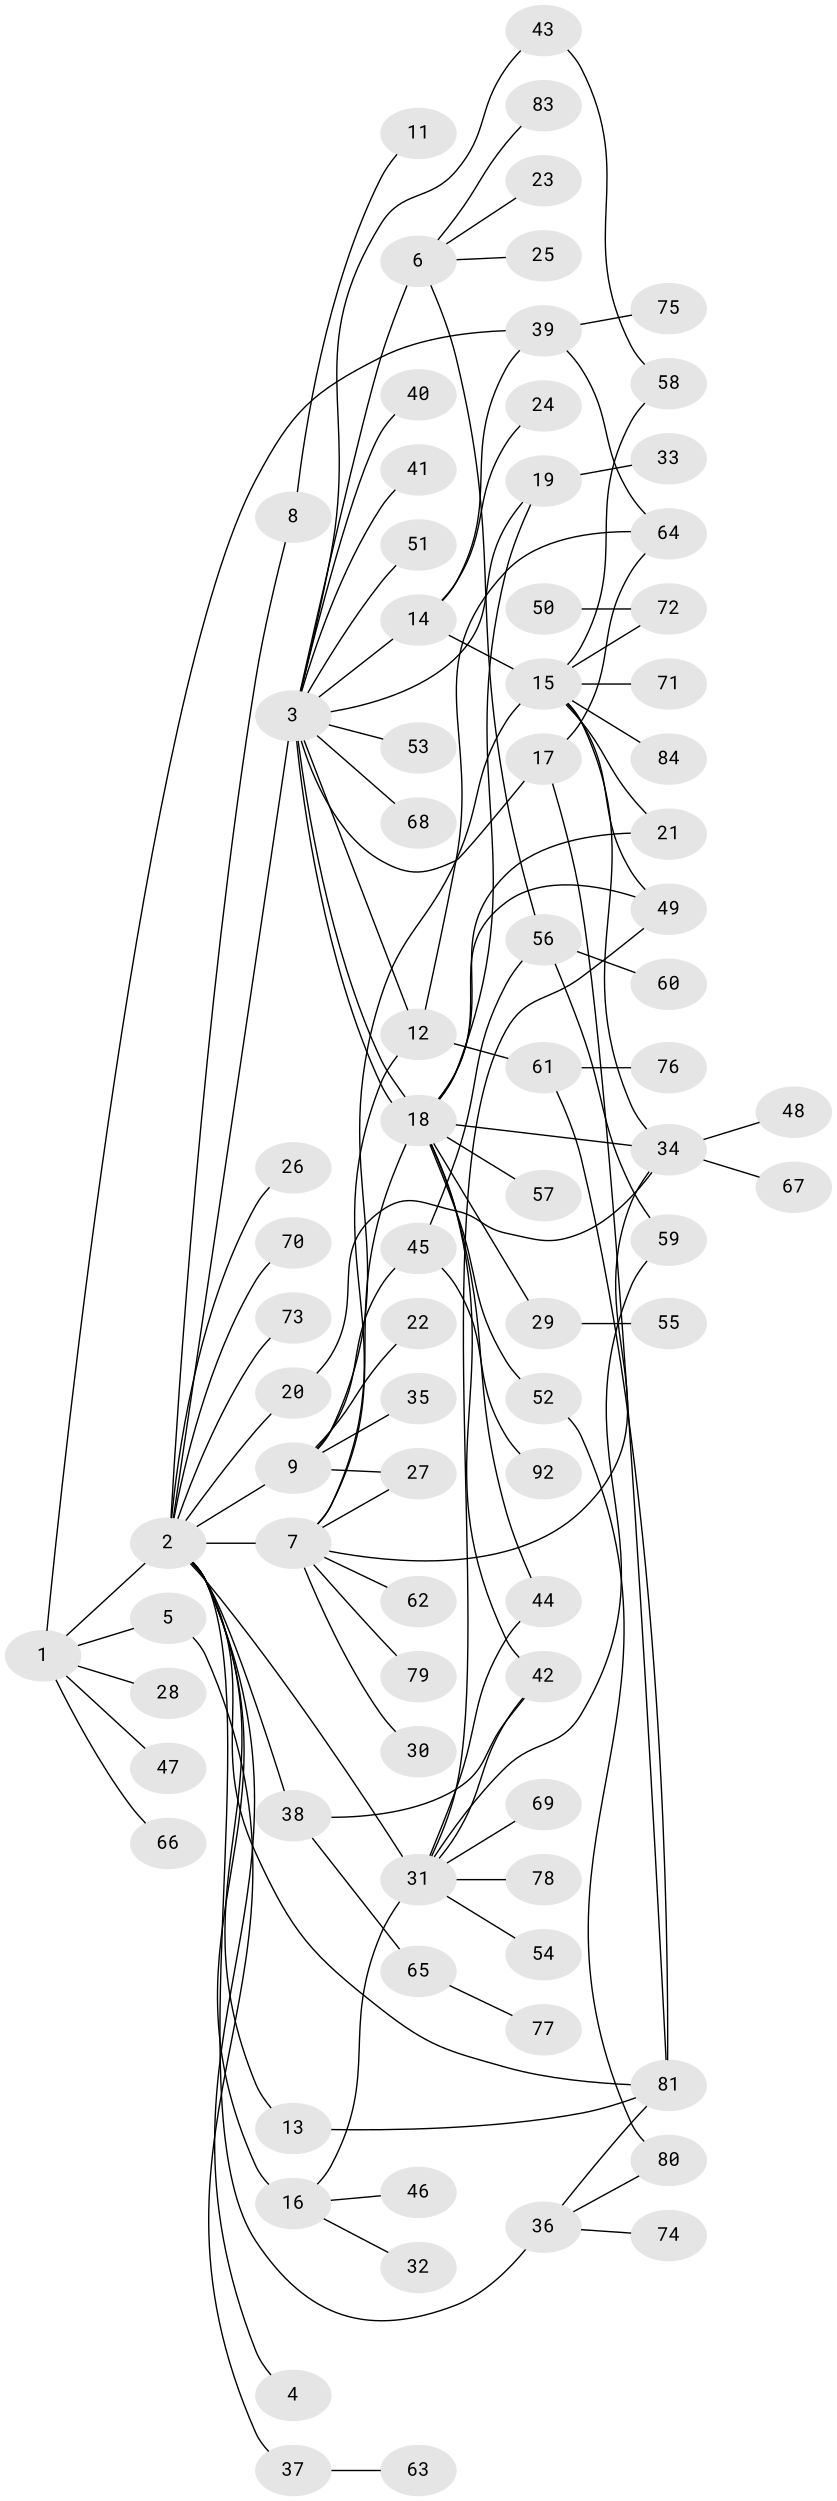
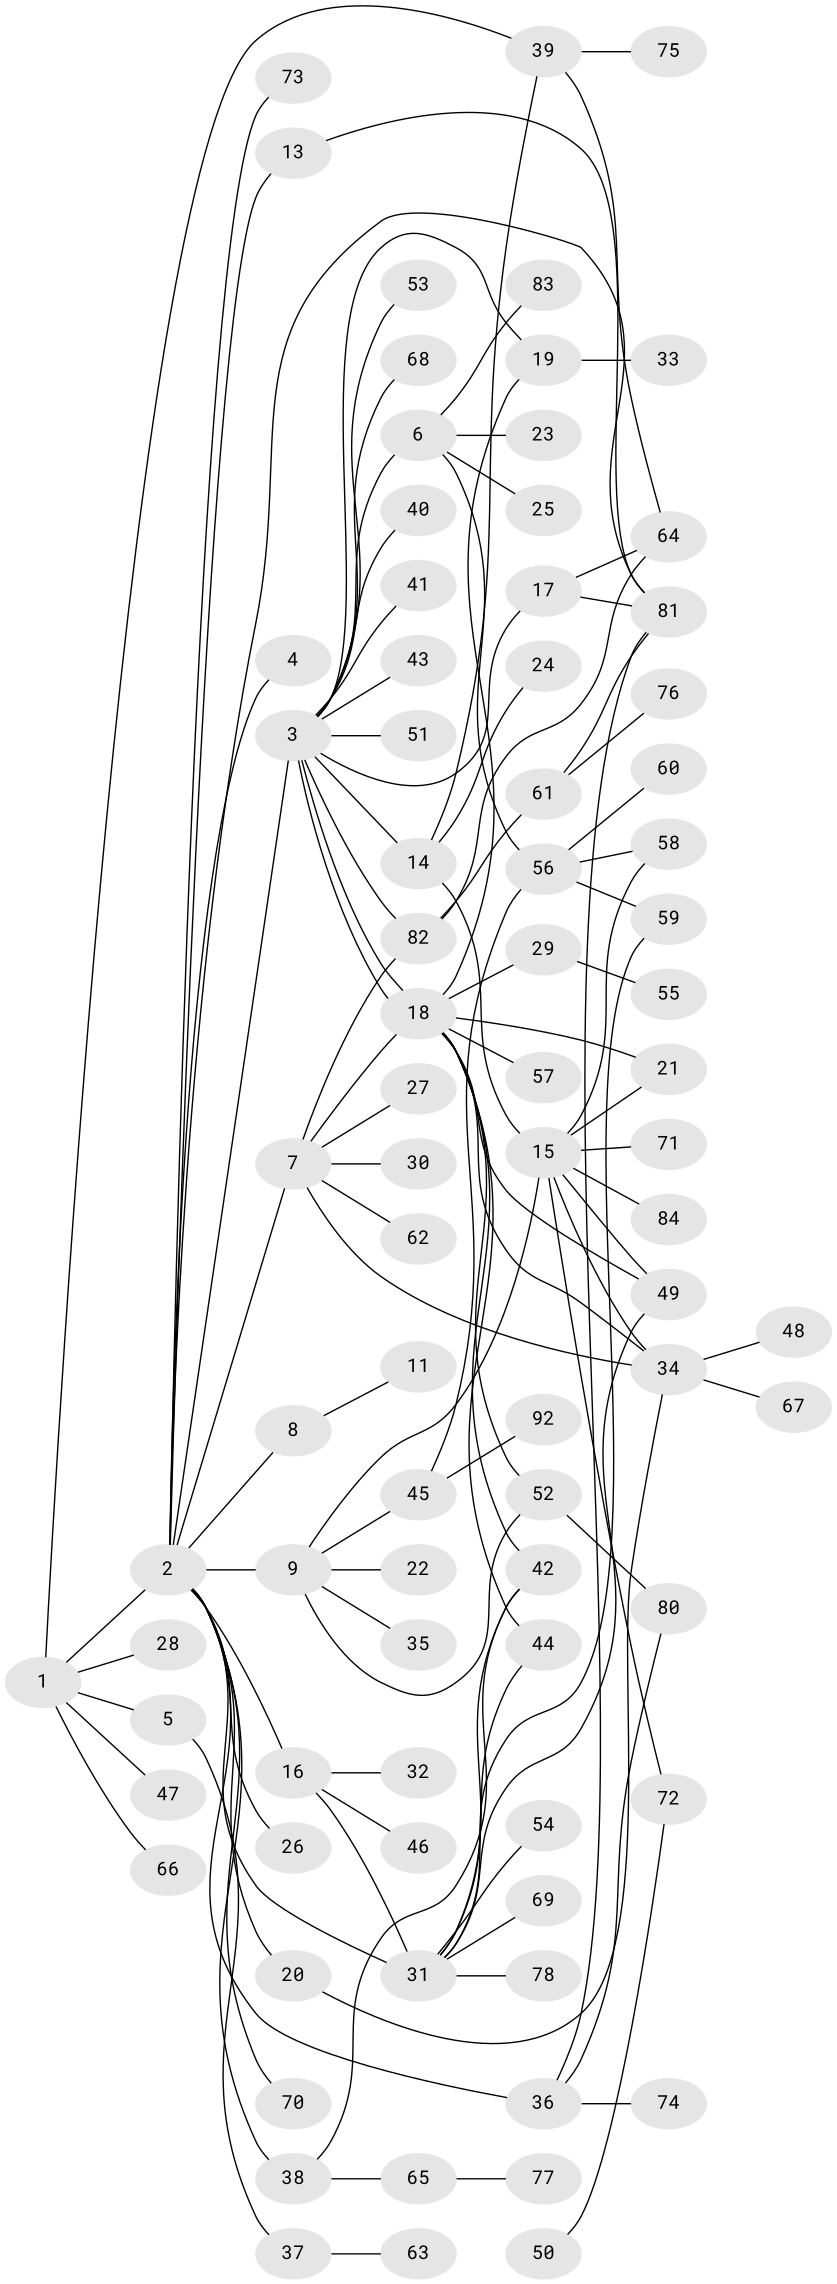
(606, 207) -> (606, 857)
(418, 1034) -> (418, 939)
(356, 1471) -> (451, 1686)
(418, 1677) -> none
